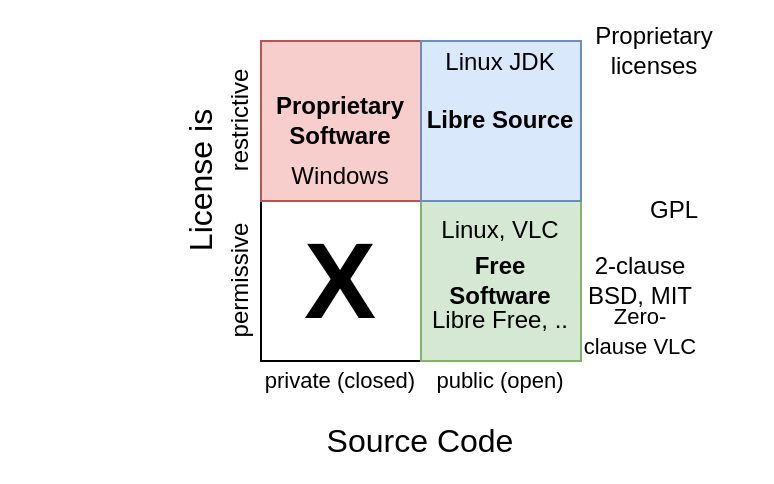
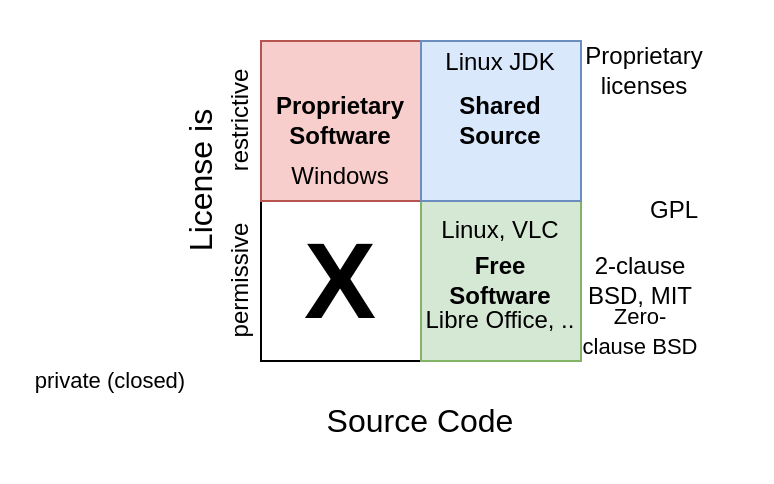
(655, 51) -> (645, 71)
(501, 121) -> (501, 121)
(501, 321) -> (501, 321)
(641, 331) -> (641, 331)
(341, 381) -> (111, 381)
(501, 381) -> none
(421, 441) -> (421, 421)
